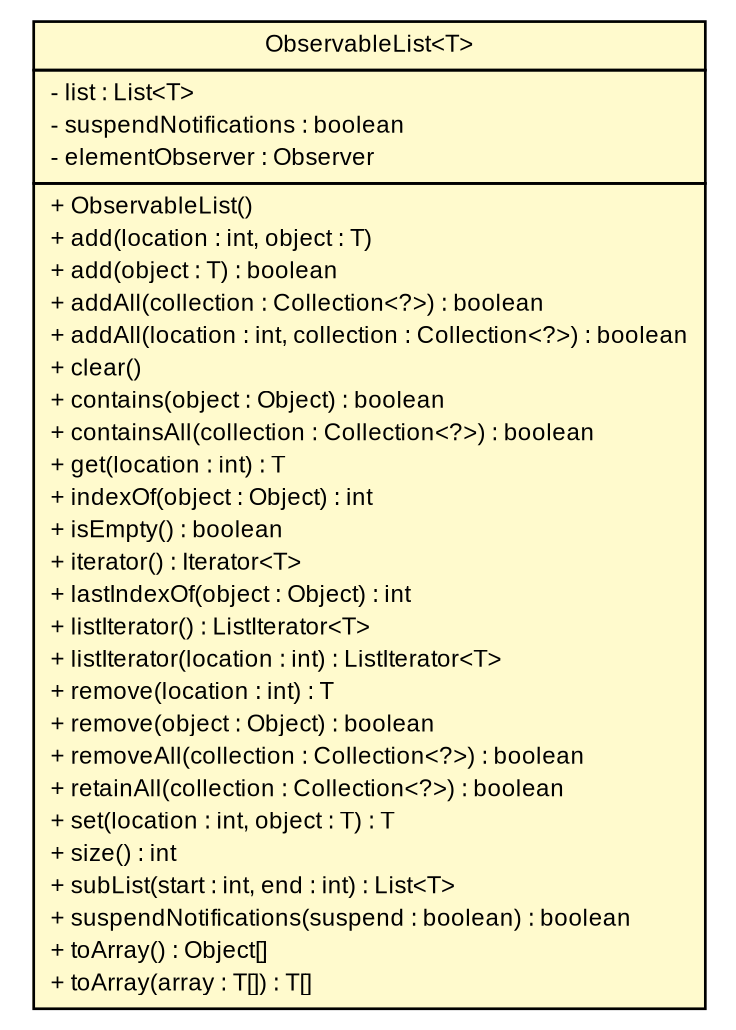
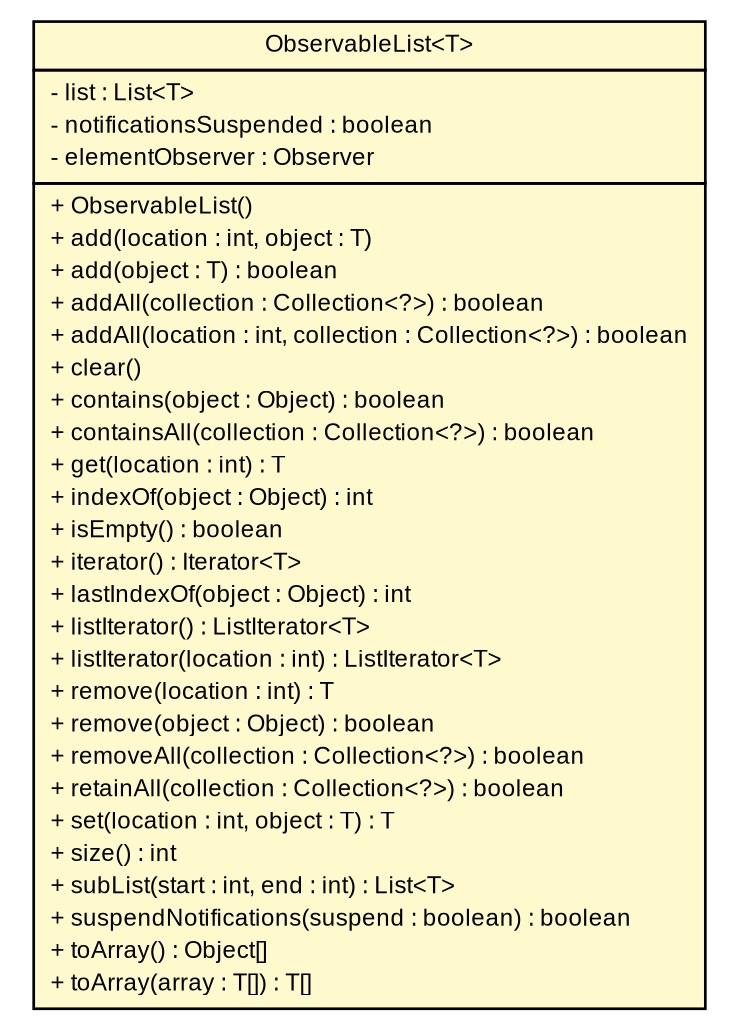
(228, 125) -> (243, 125)
